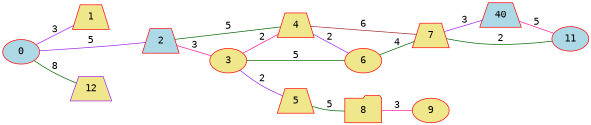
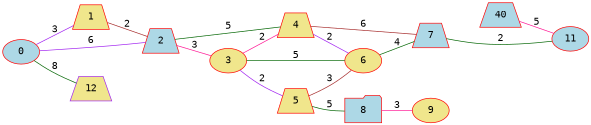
(463, 26) -> none
none -> (127, 30)
(431, 35) -> (431, 35)
(91, 41) -> (91, 41)
none -> (331, 85)
(363, 110) -> (363, 110)
